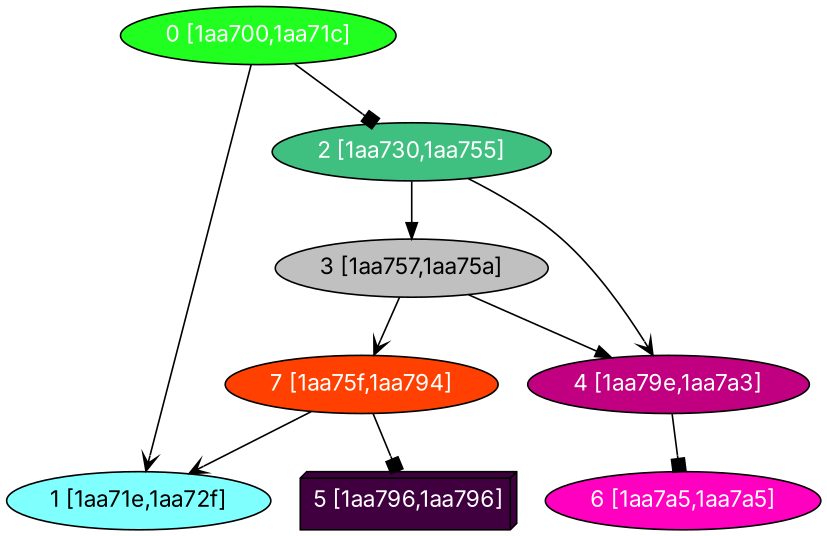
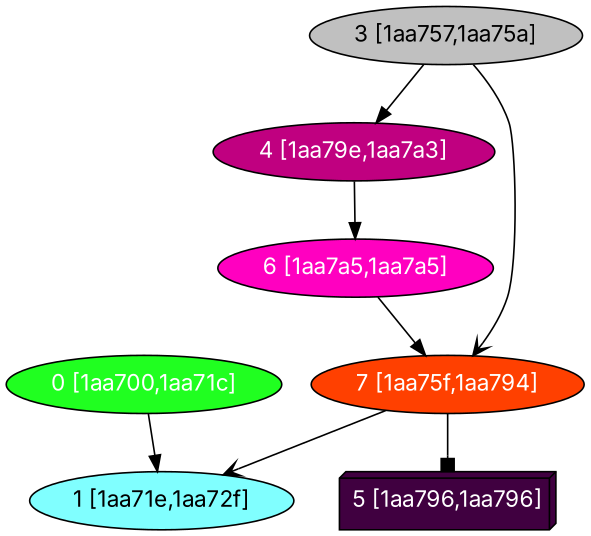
(412, 152) -> none
(201, 260) -> (152, 435)
none -> (397, 320)
(675, 435) -> (355, 202)
